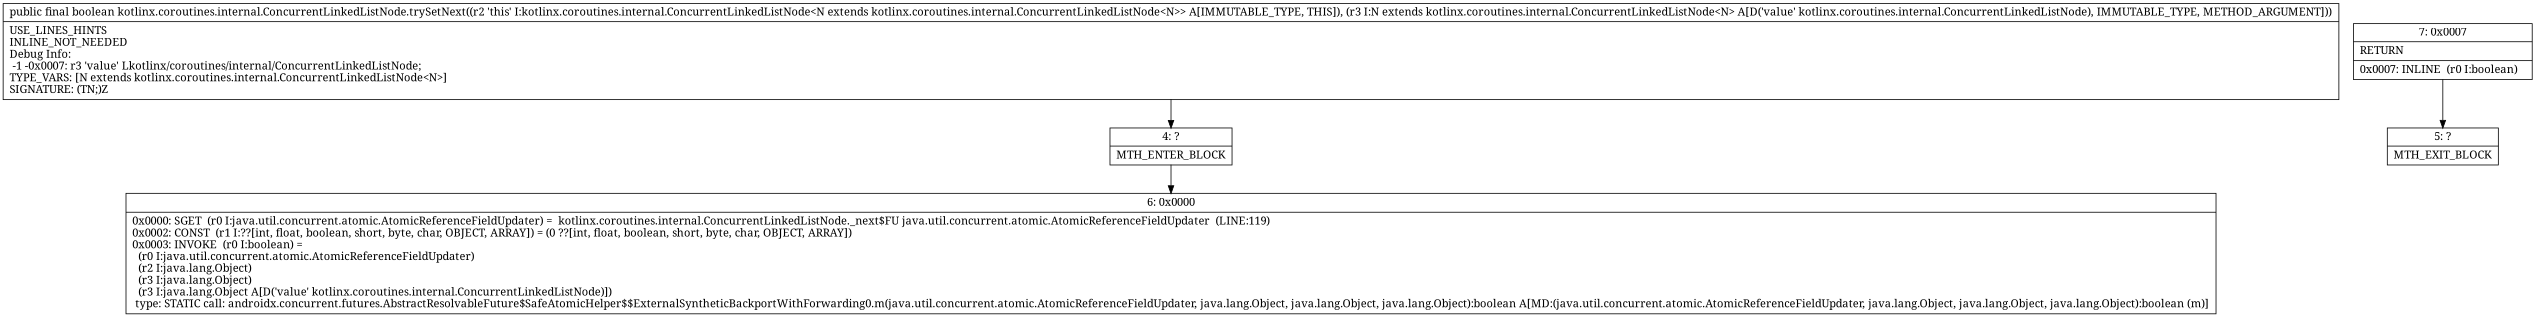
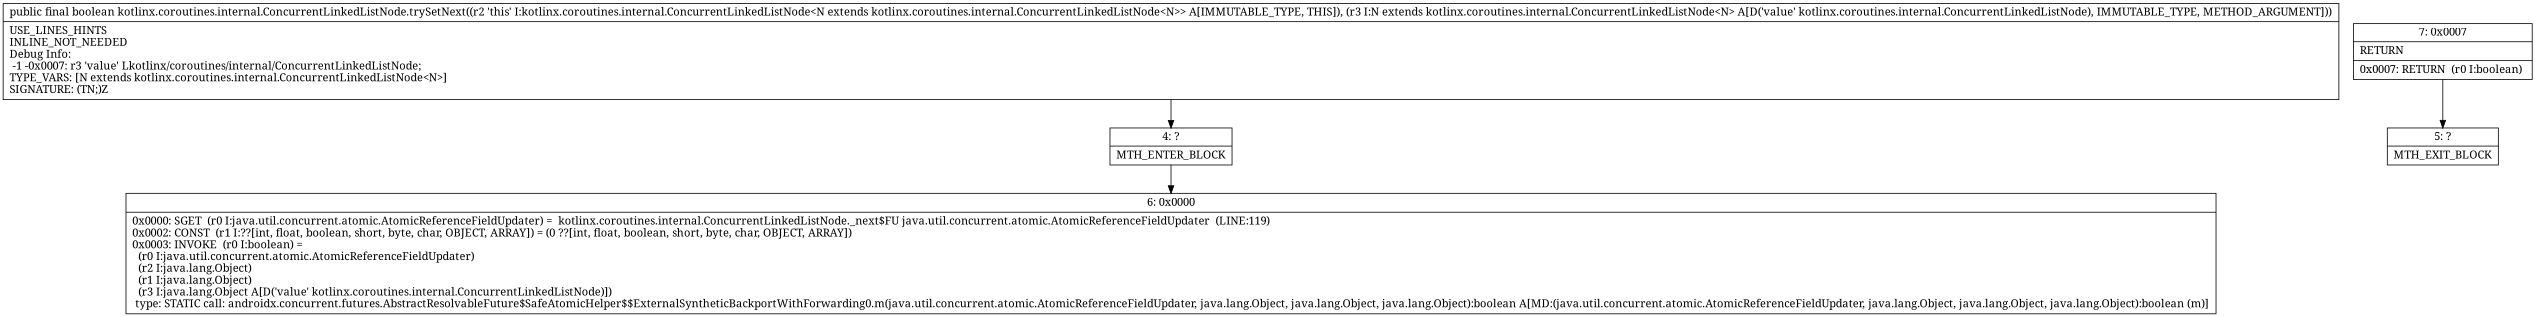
(2440, 70) -> (2443, 70)
(192, 280) -> (192, 280)
